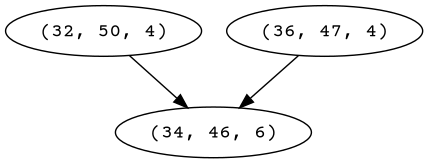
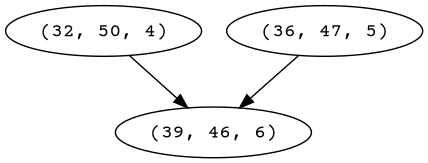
(325, 31) -> (325, 31)
(213, 132) -> (213, 132)
